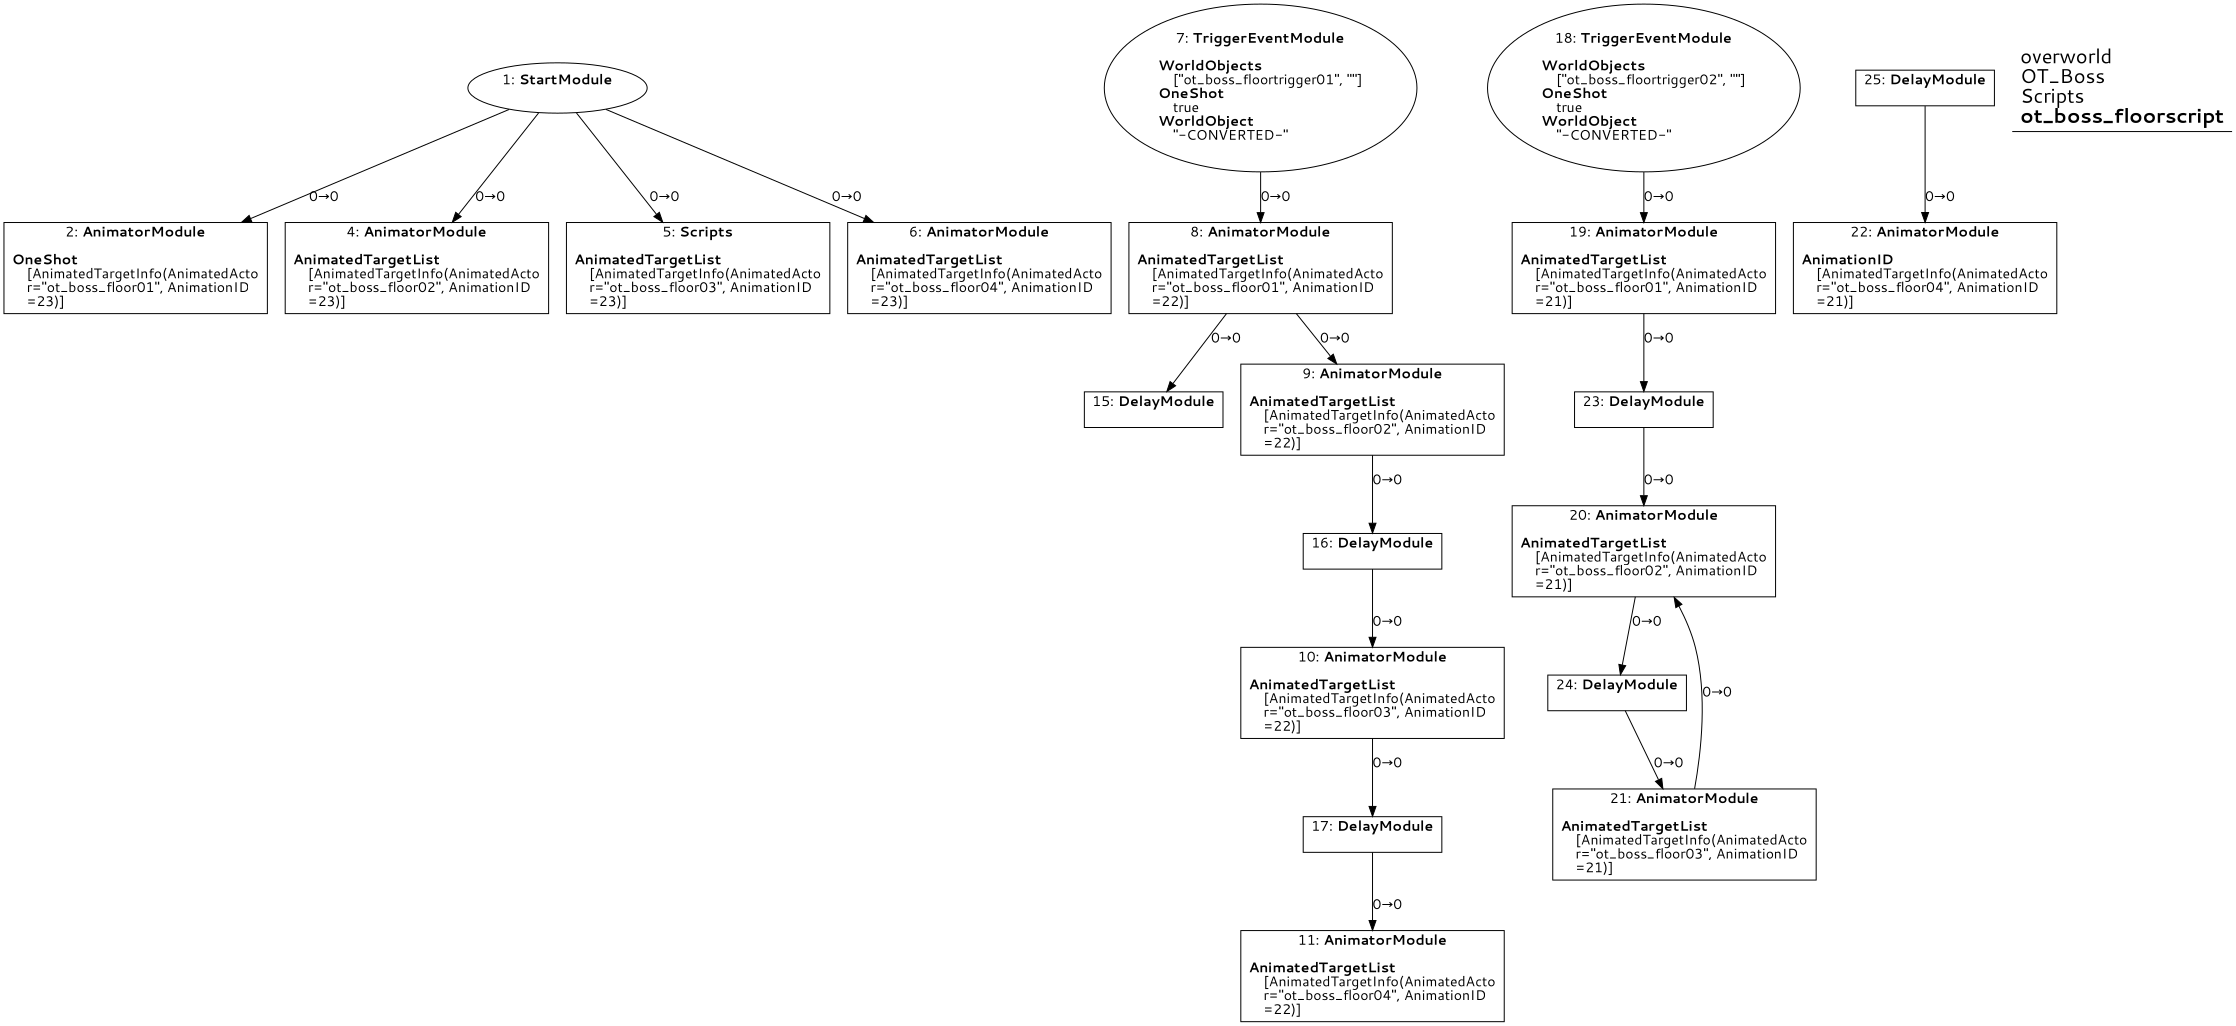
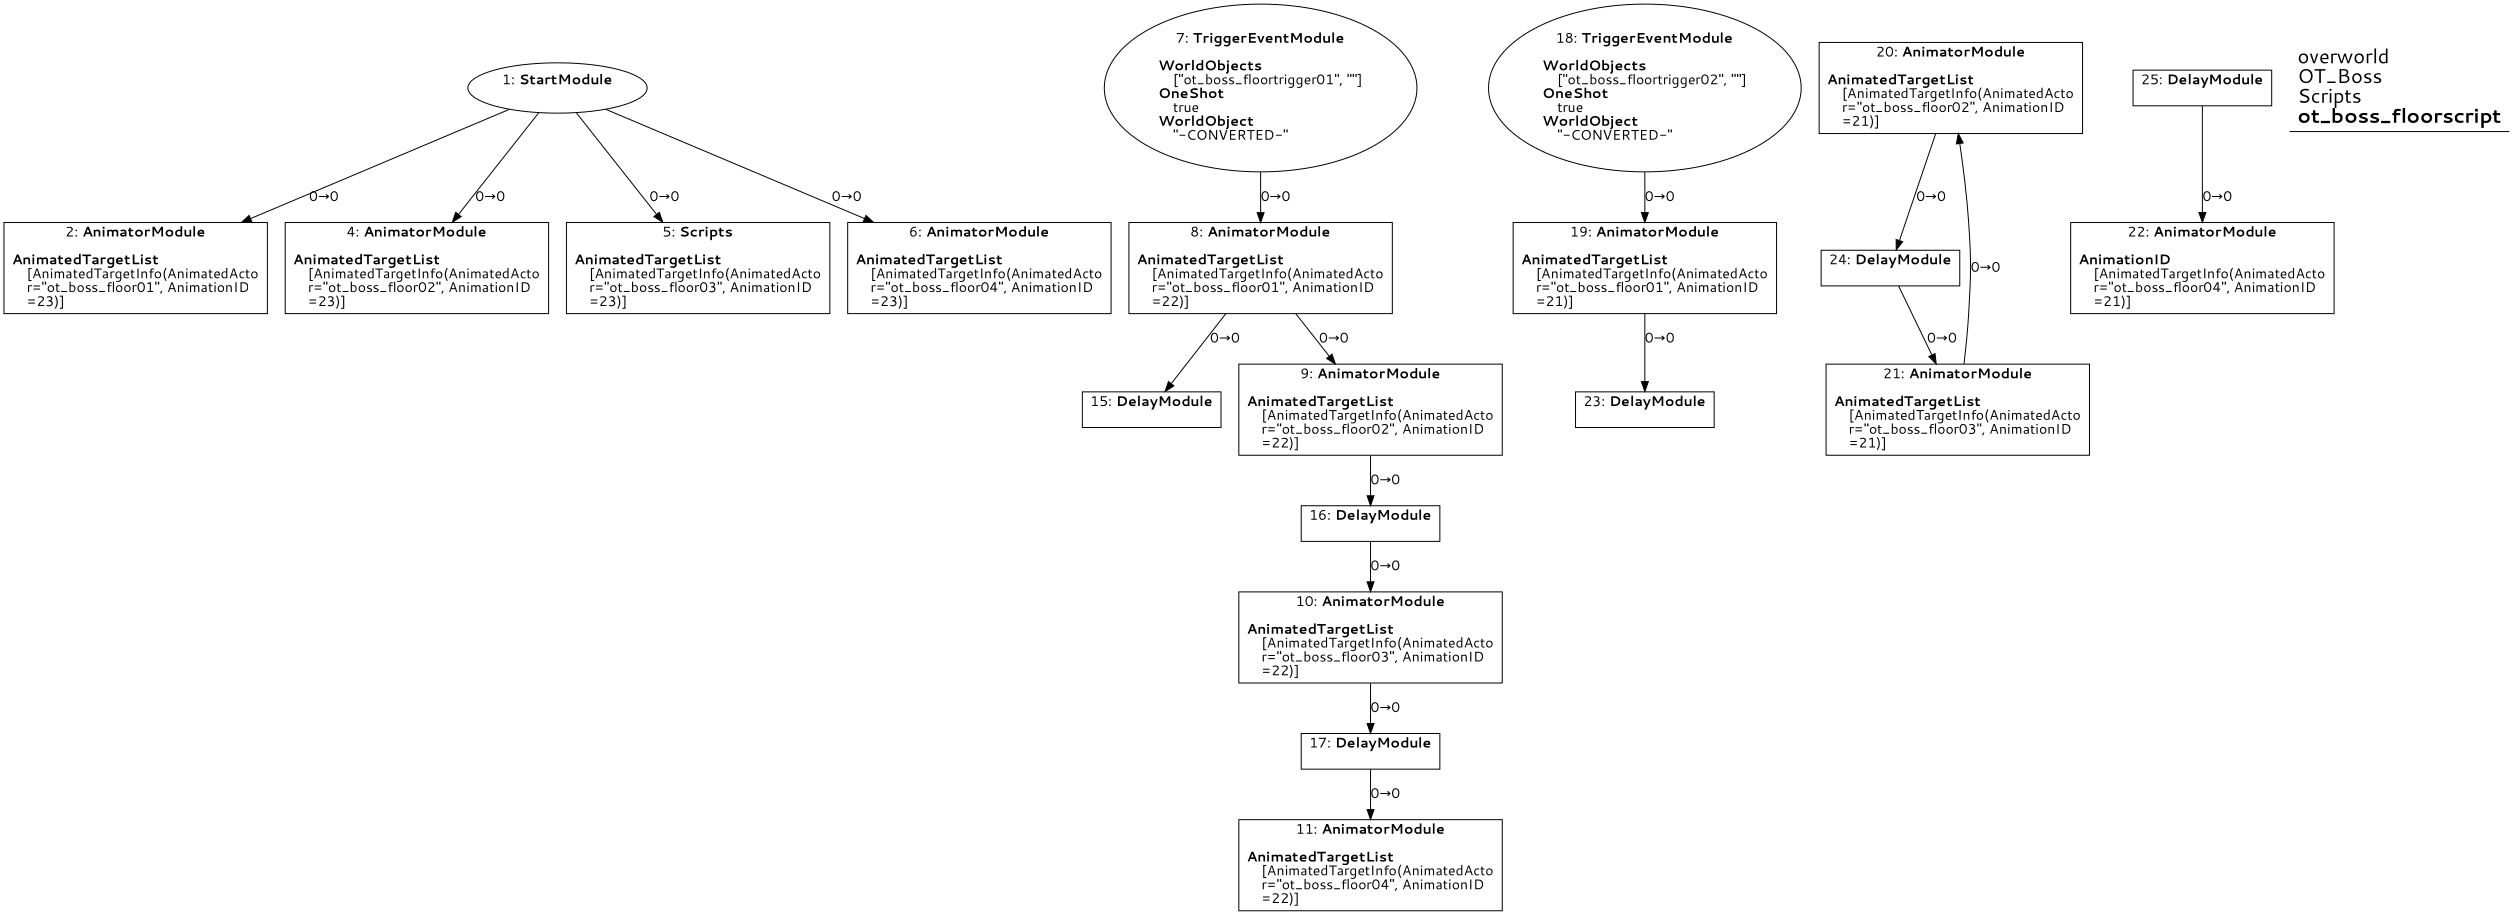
(45, 260) -> (86, 260)
(1644, 461) -> none
